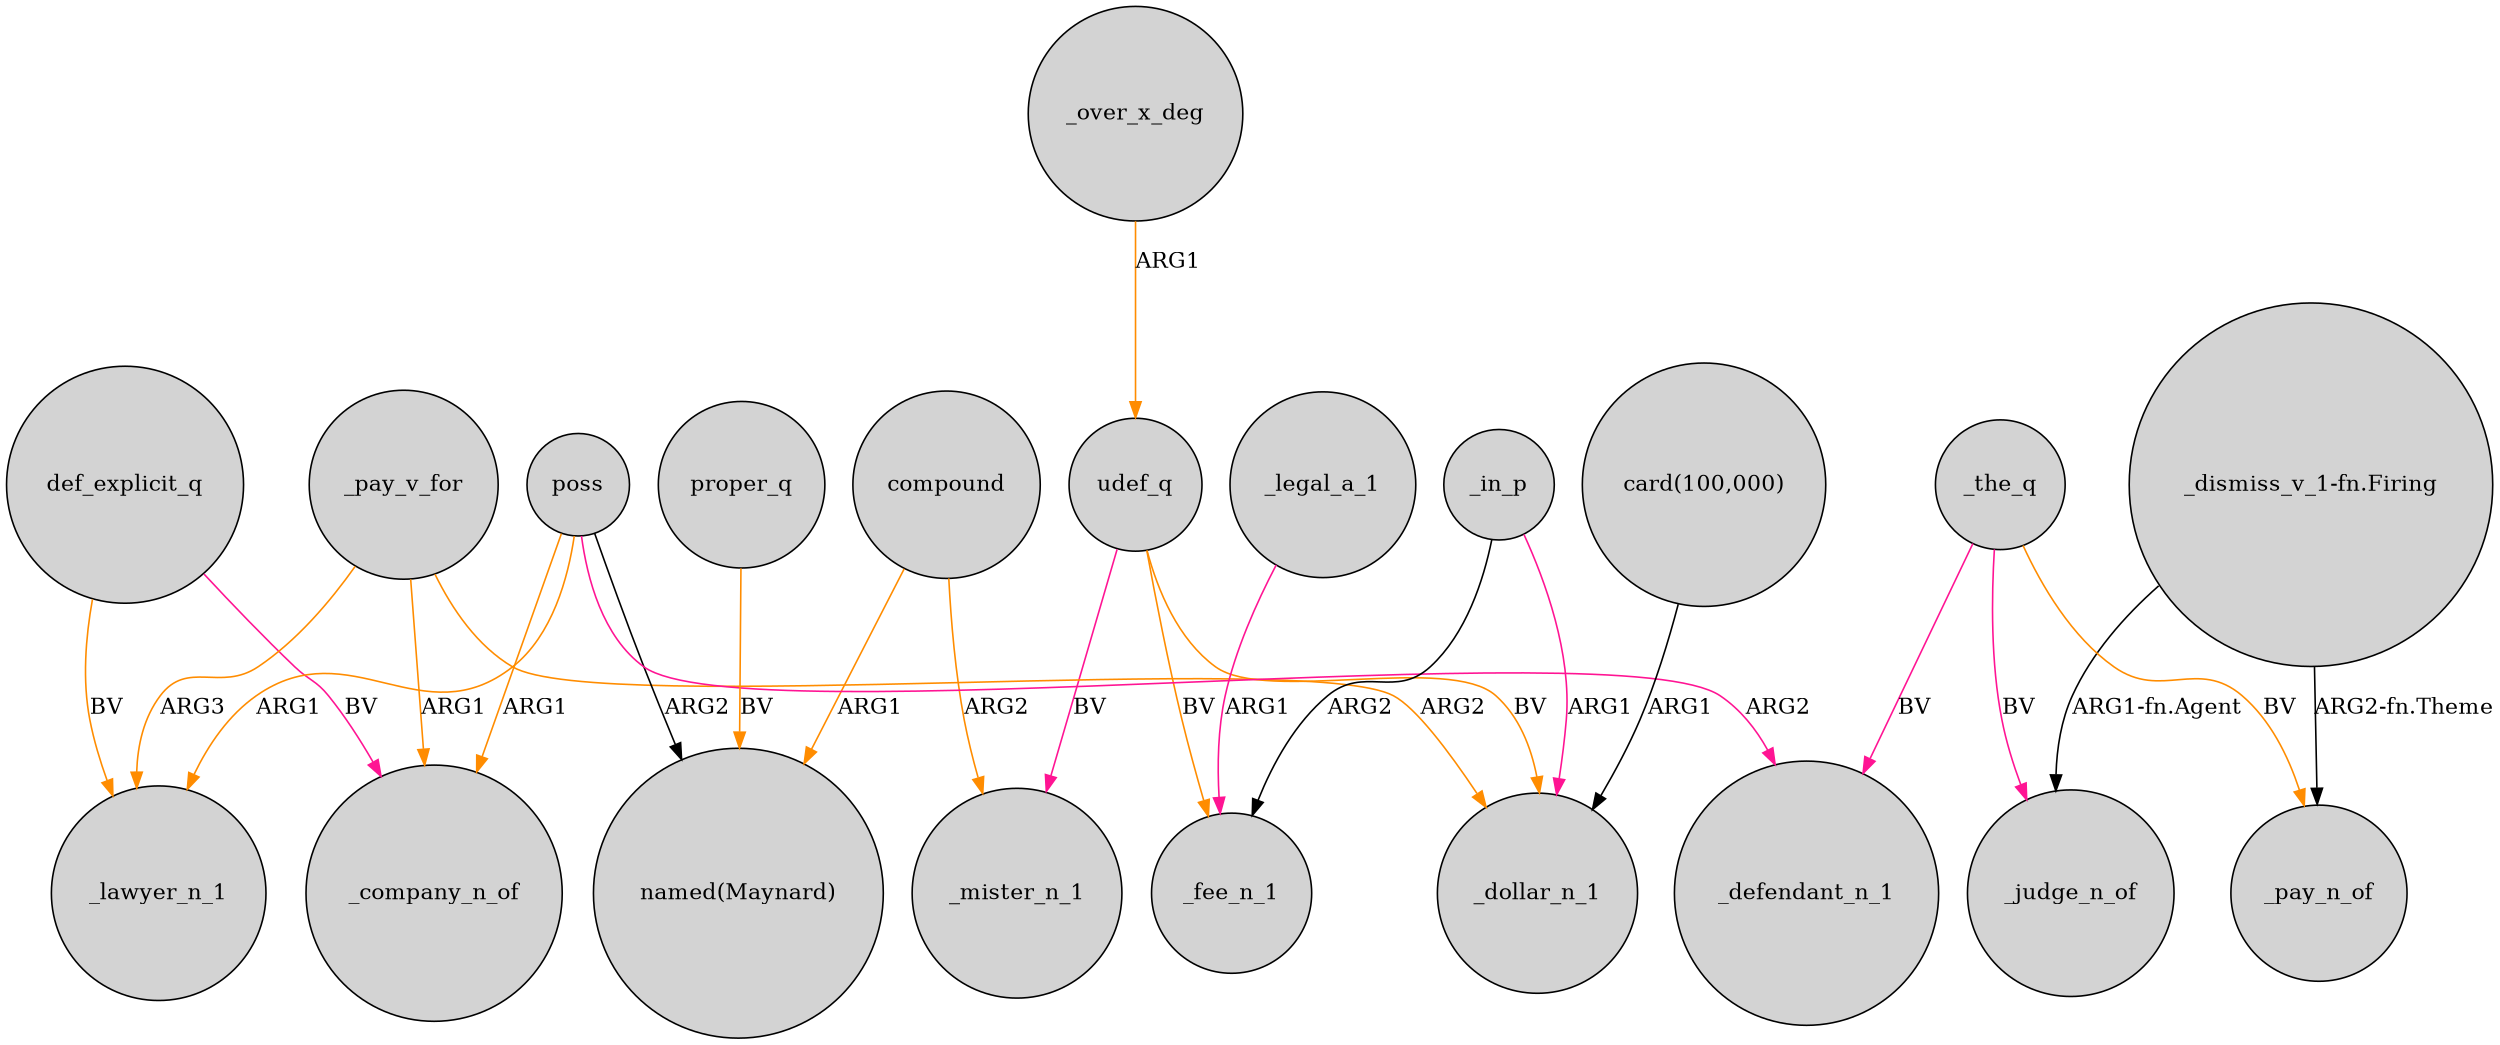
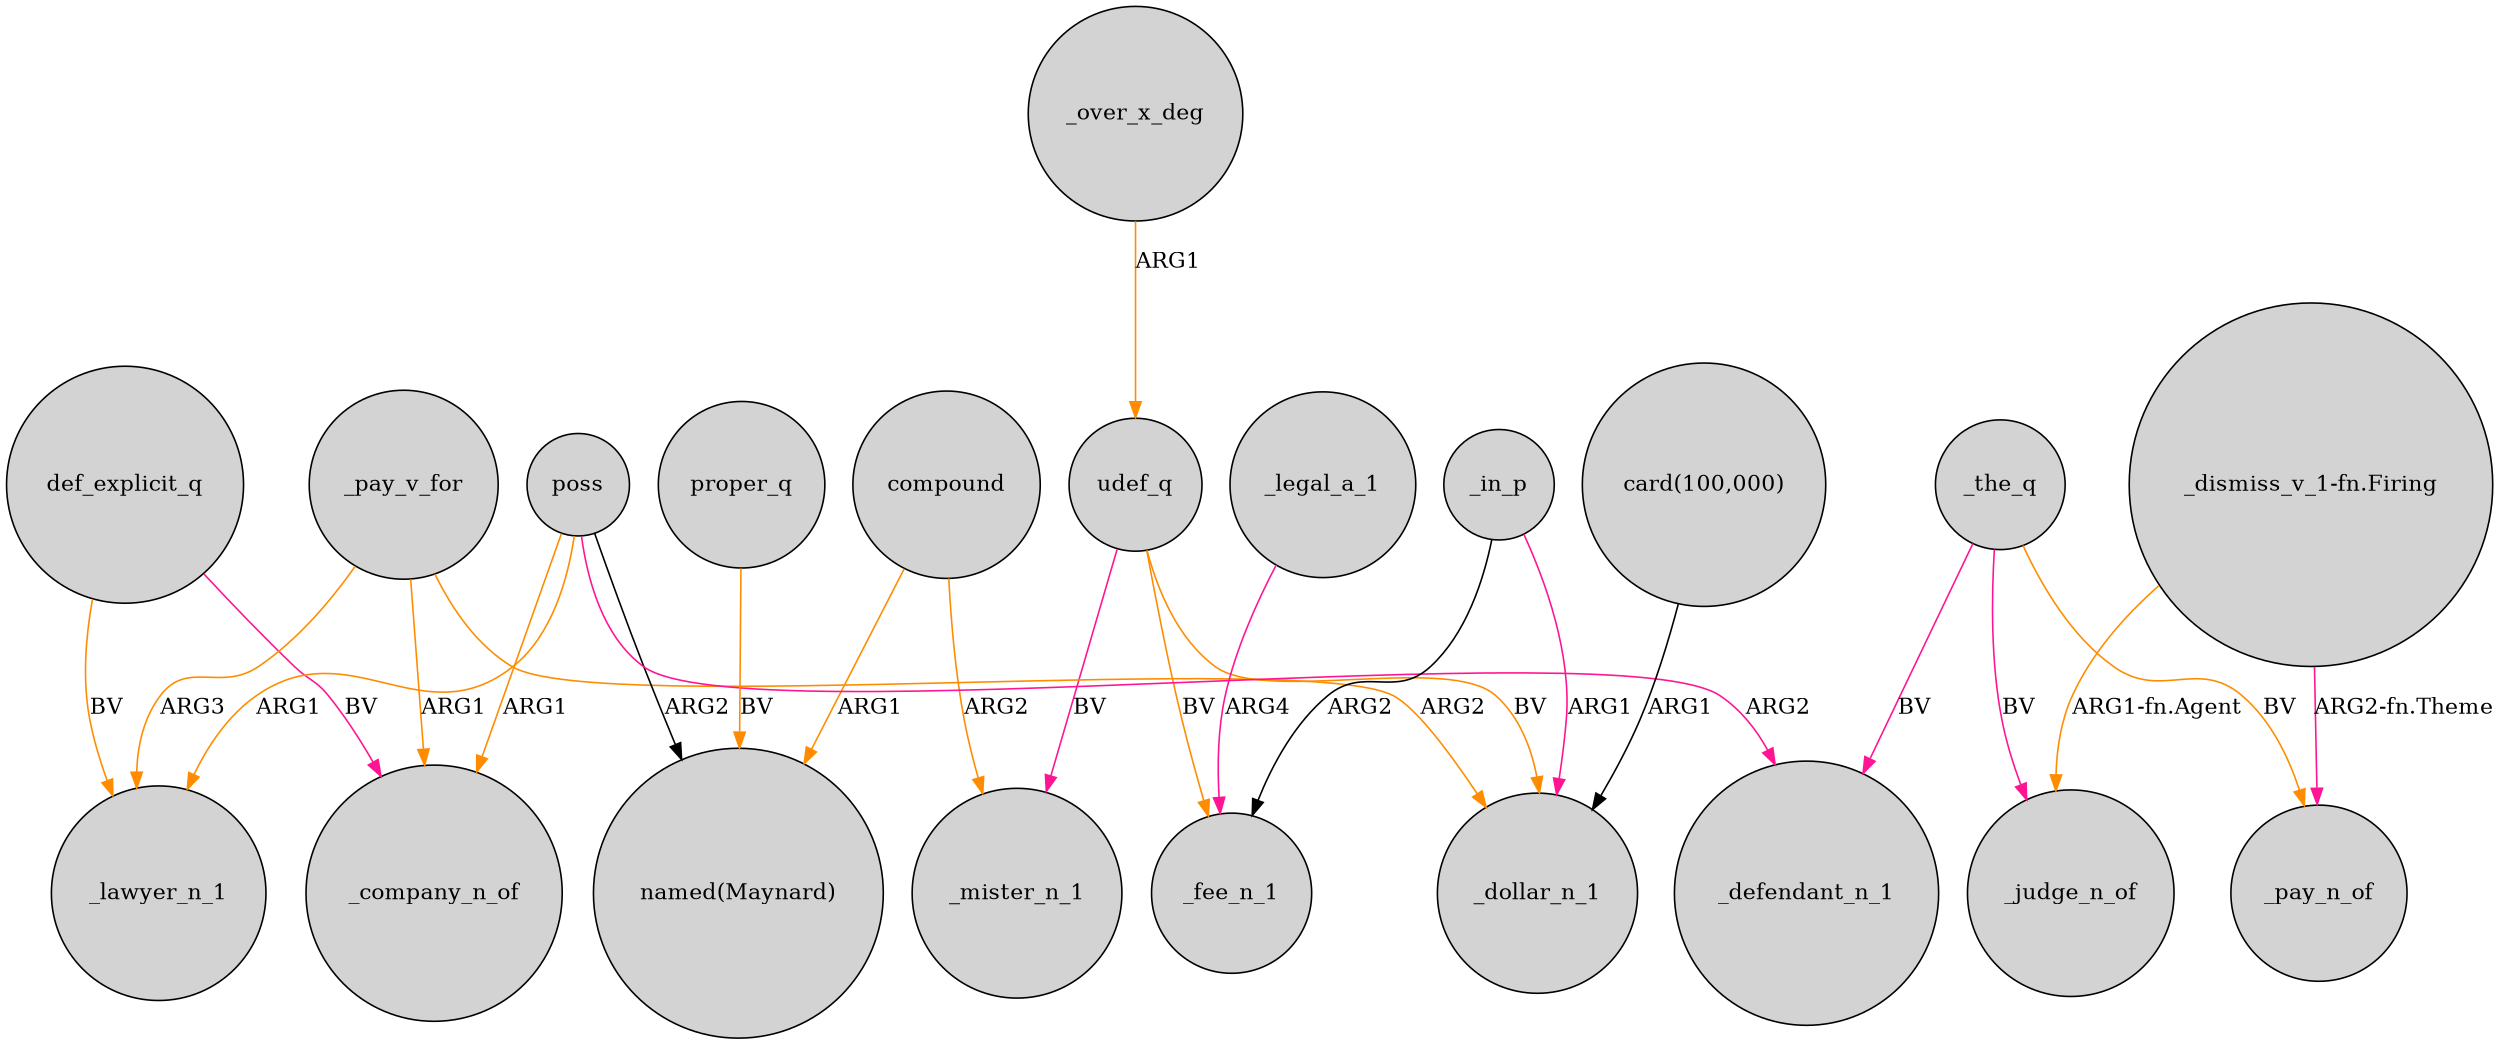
(2087, 669) -> (2087, 669)
(1258, 708) -> (1258, 708)
(2316, 727) -> (2316, 727)
